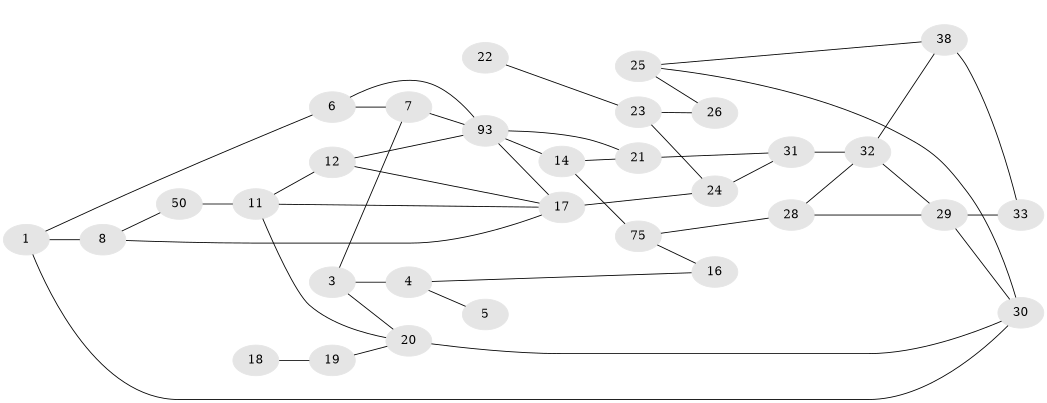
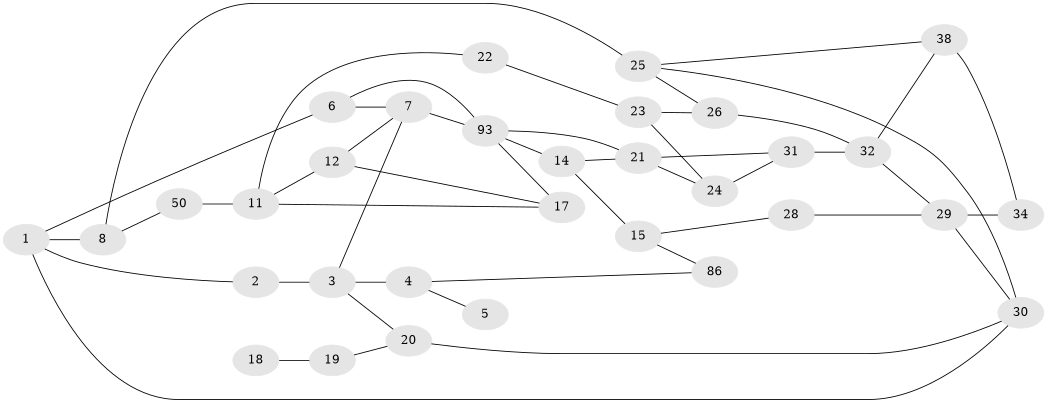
(409, 147) -> (371, 135)
(830, 184) -> (795, 124)
(638, 199) -> (677, 175)
(1021, 215) -> (1021, 215)
(638, 236) -> (638, 236)
(336, 243) -> (301, 3)
(715, 272) -> (715, 272)
none -> (256, 282)
(305, 300) -> (327, 73)
